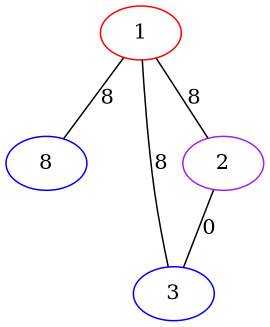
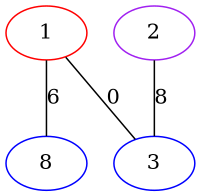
(108, 98) -> (54, 98)
(182, 98) -> none
(162, 163) -> (114, 98)
(210, 229) -> (162, 98)
